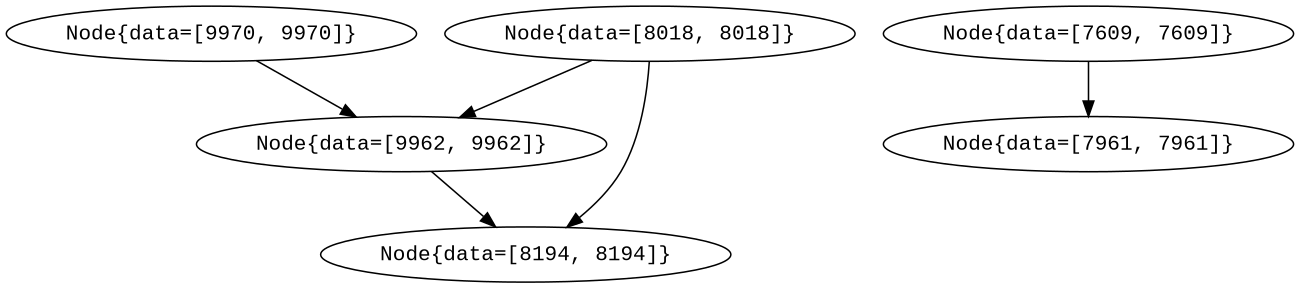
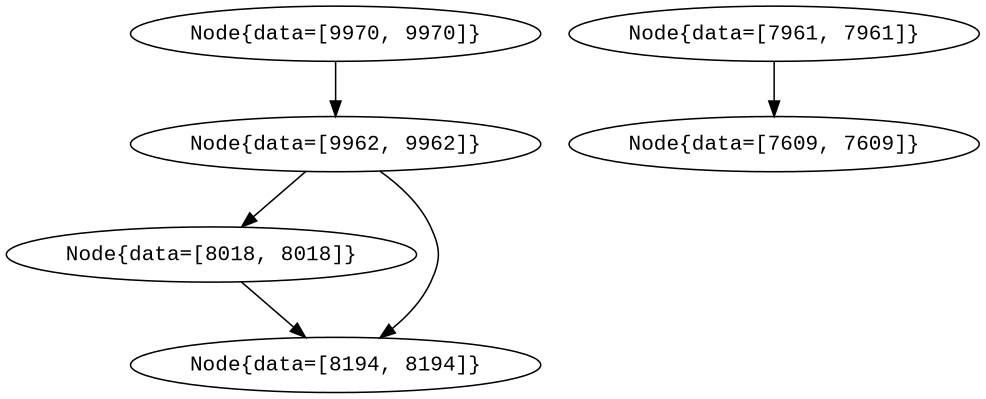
(1088, 81) -> (774, 81)
(533, 86) -> (280, 194)
